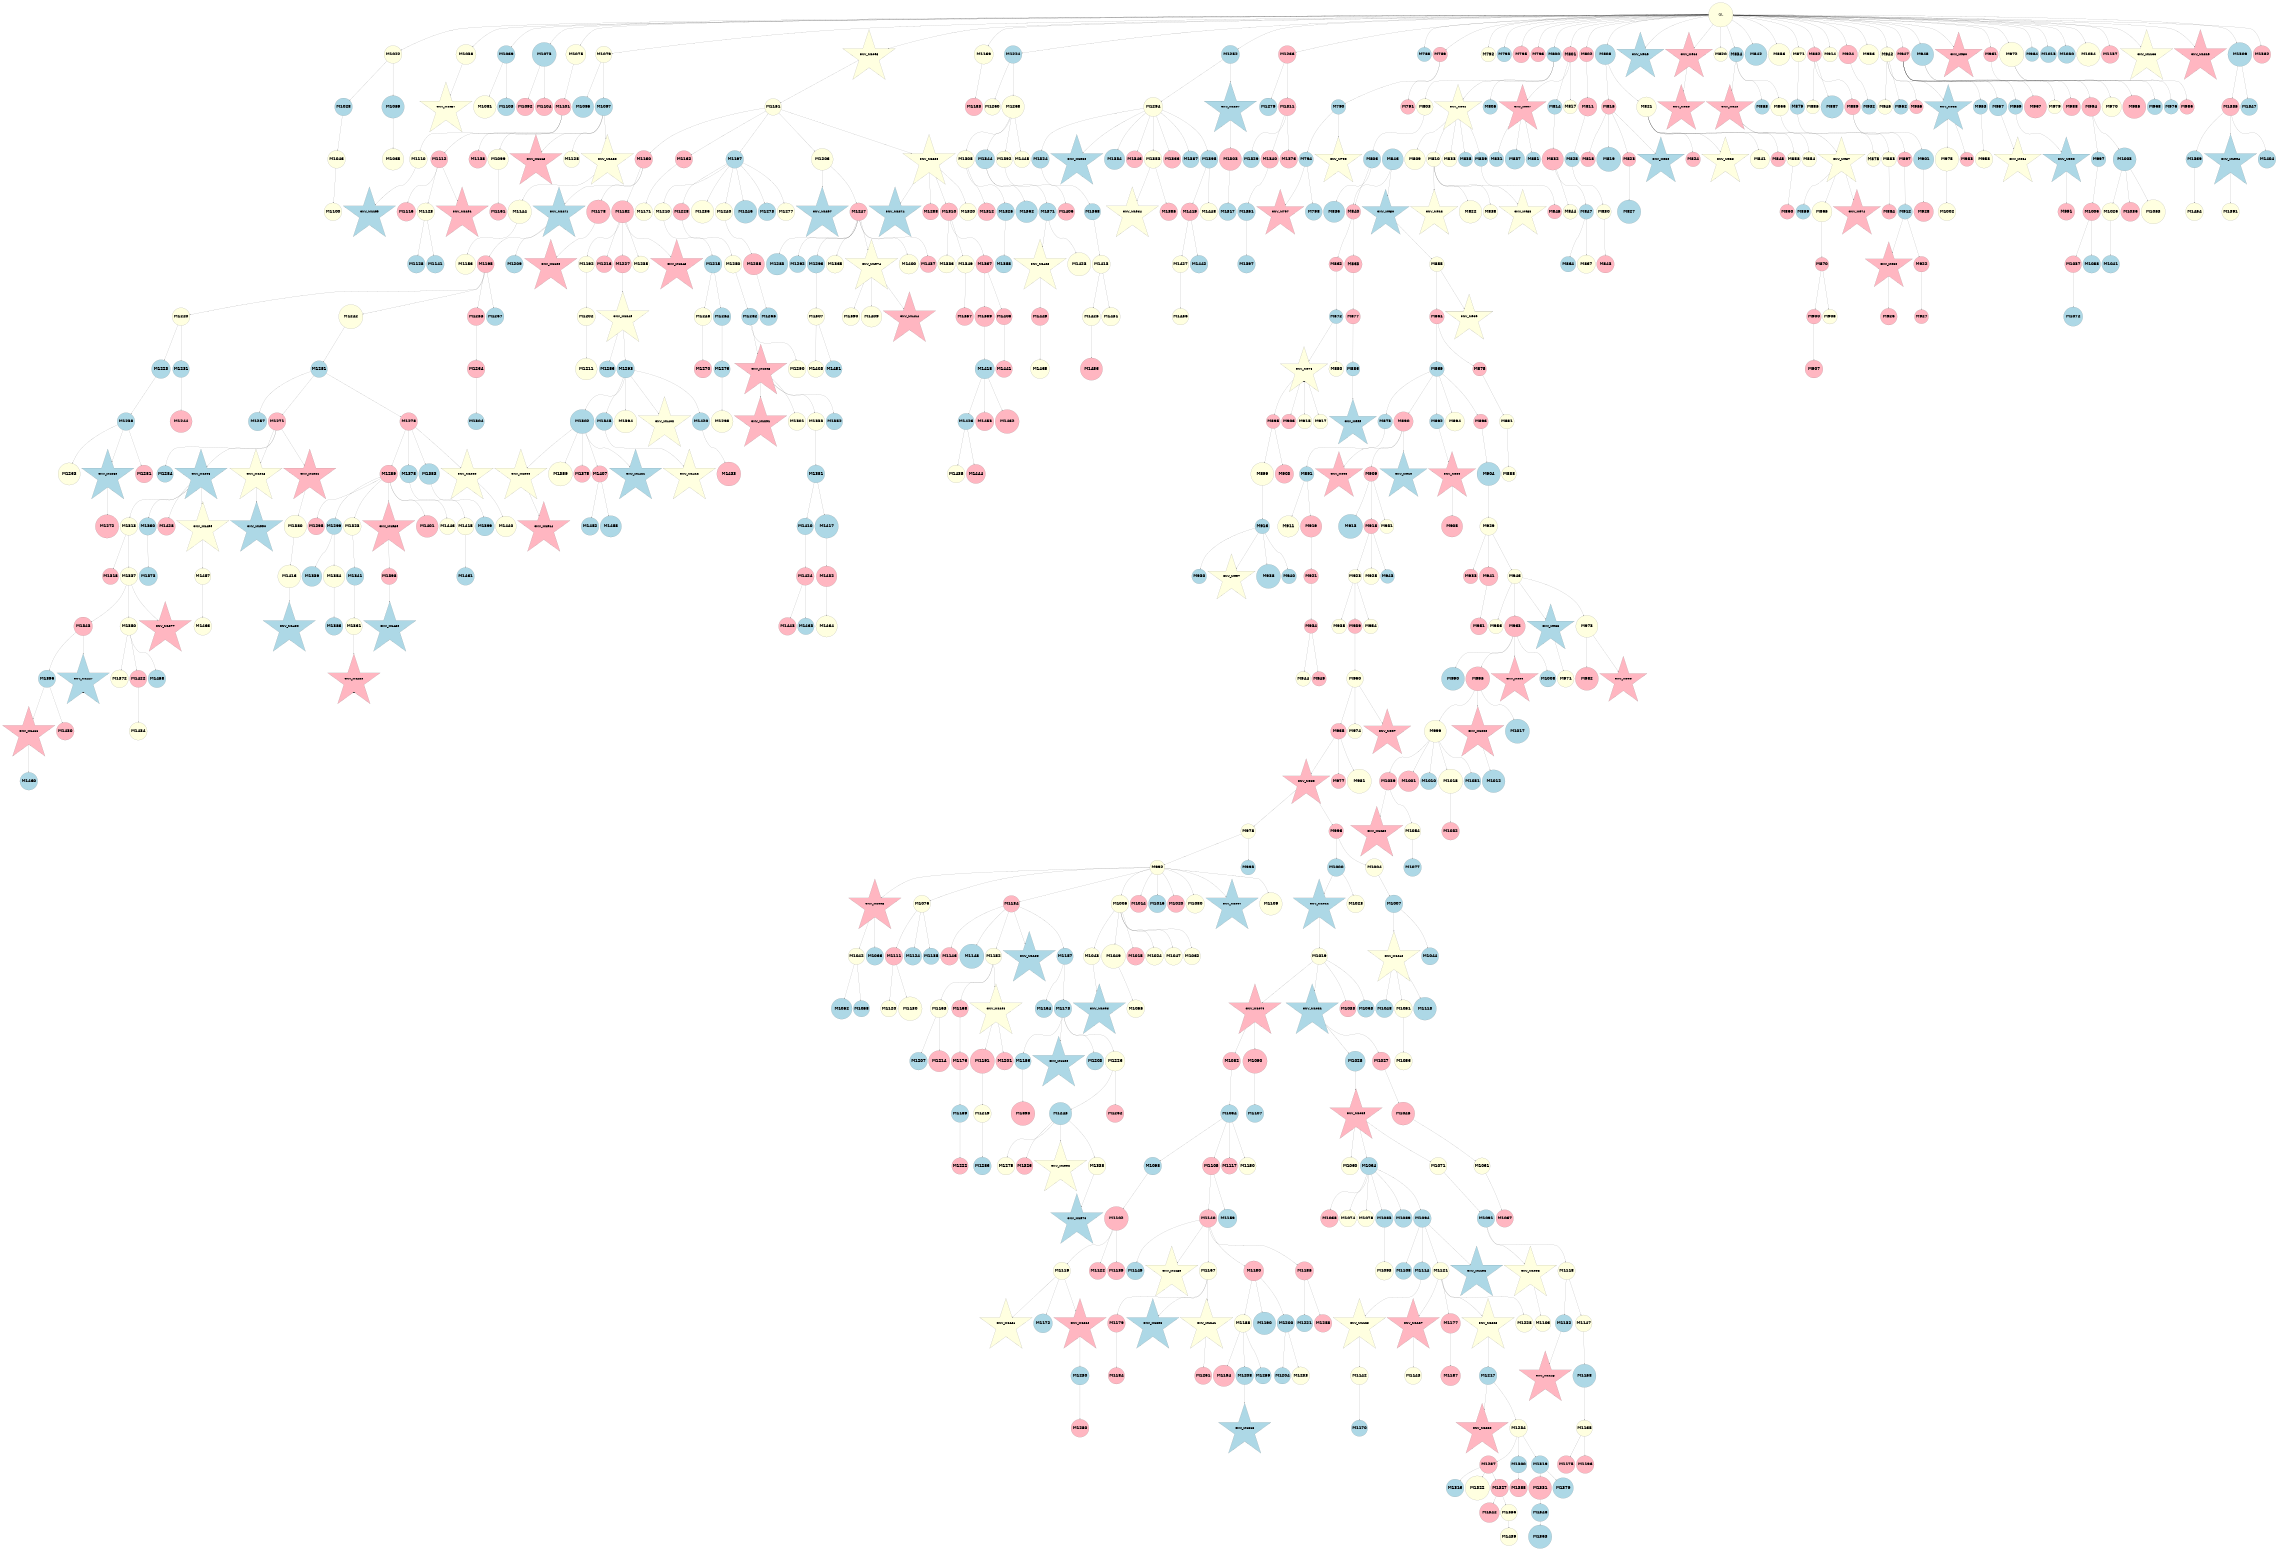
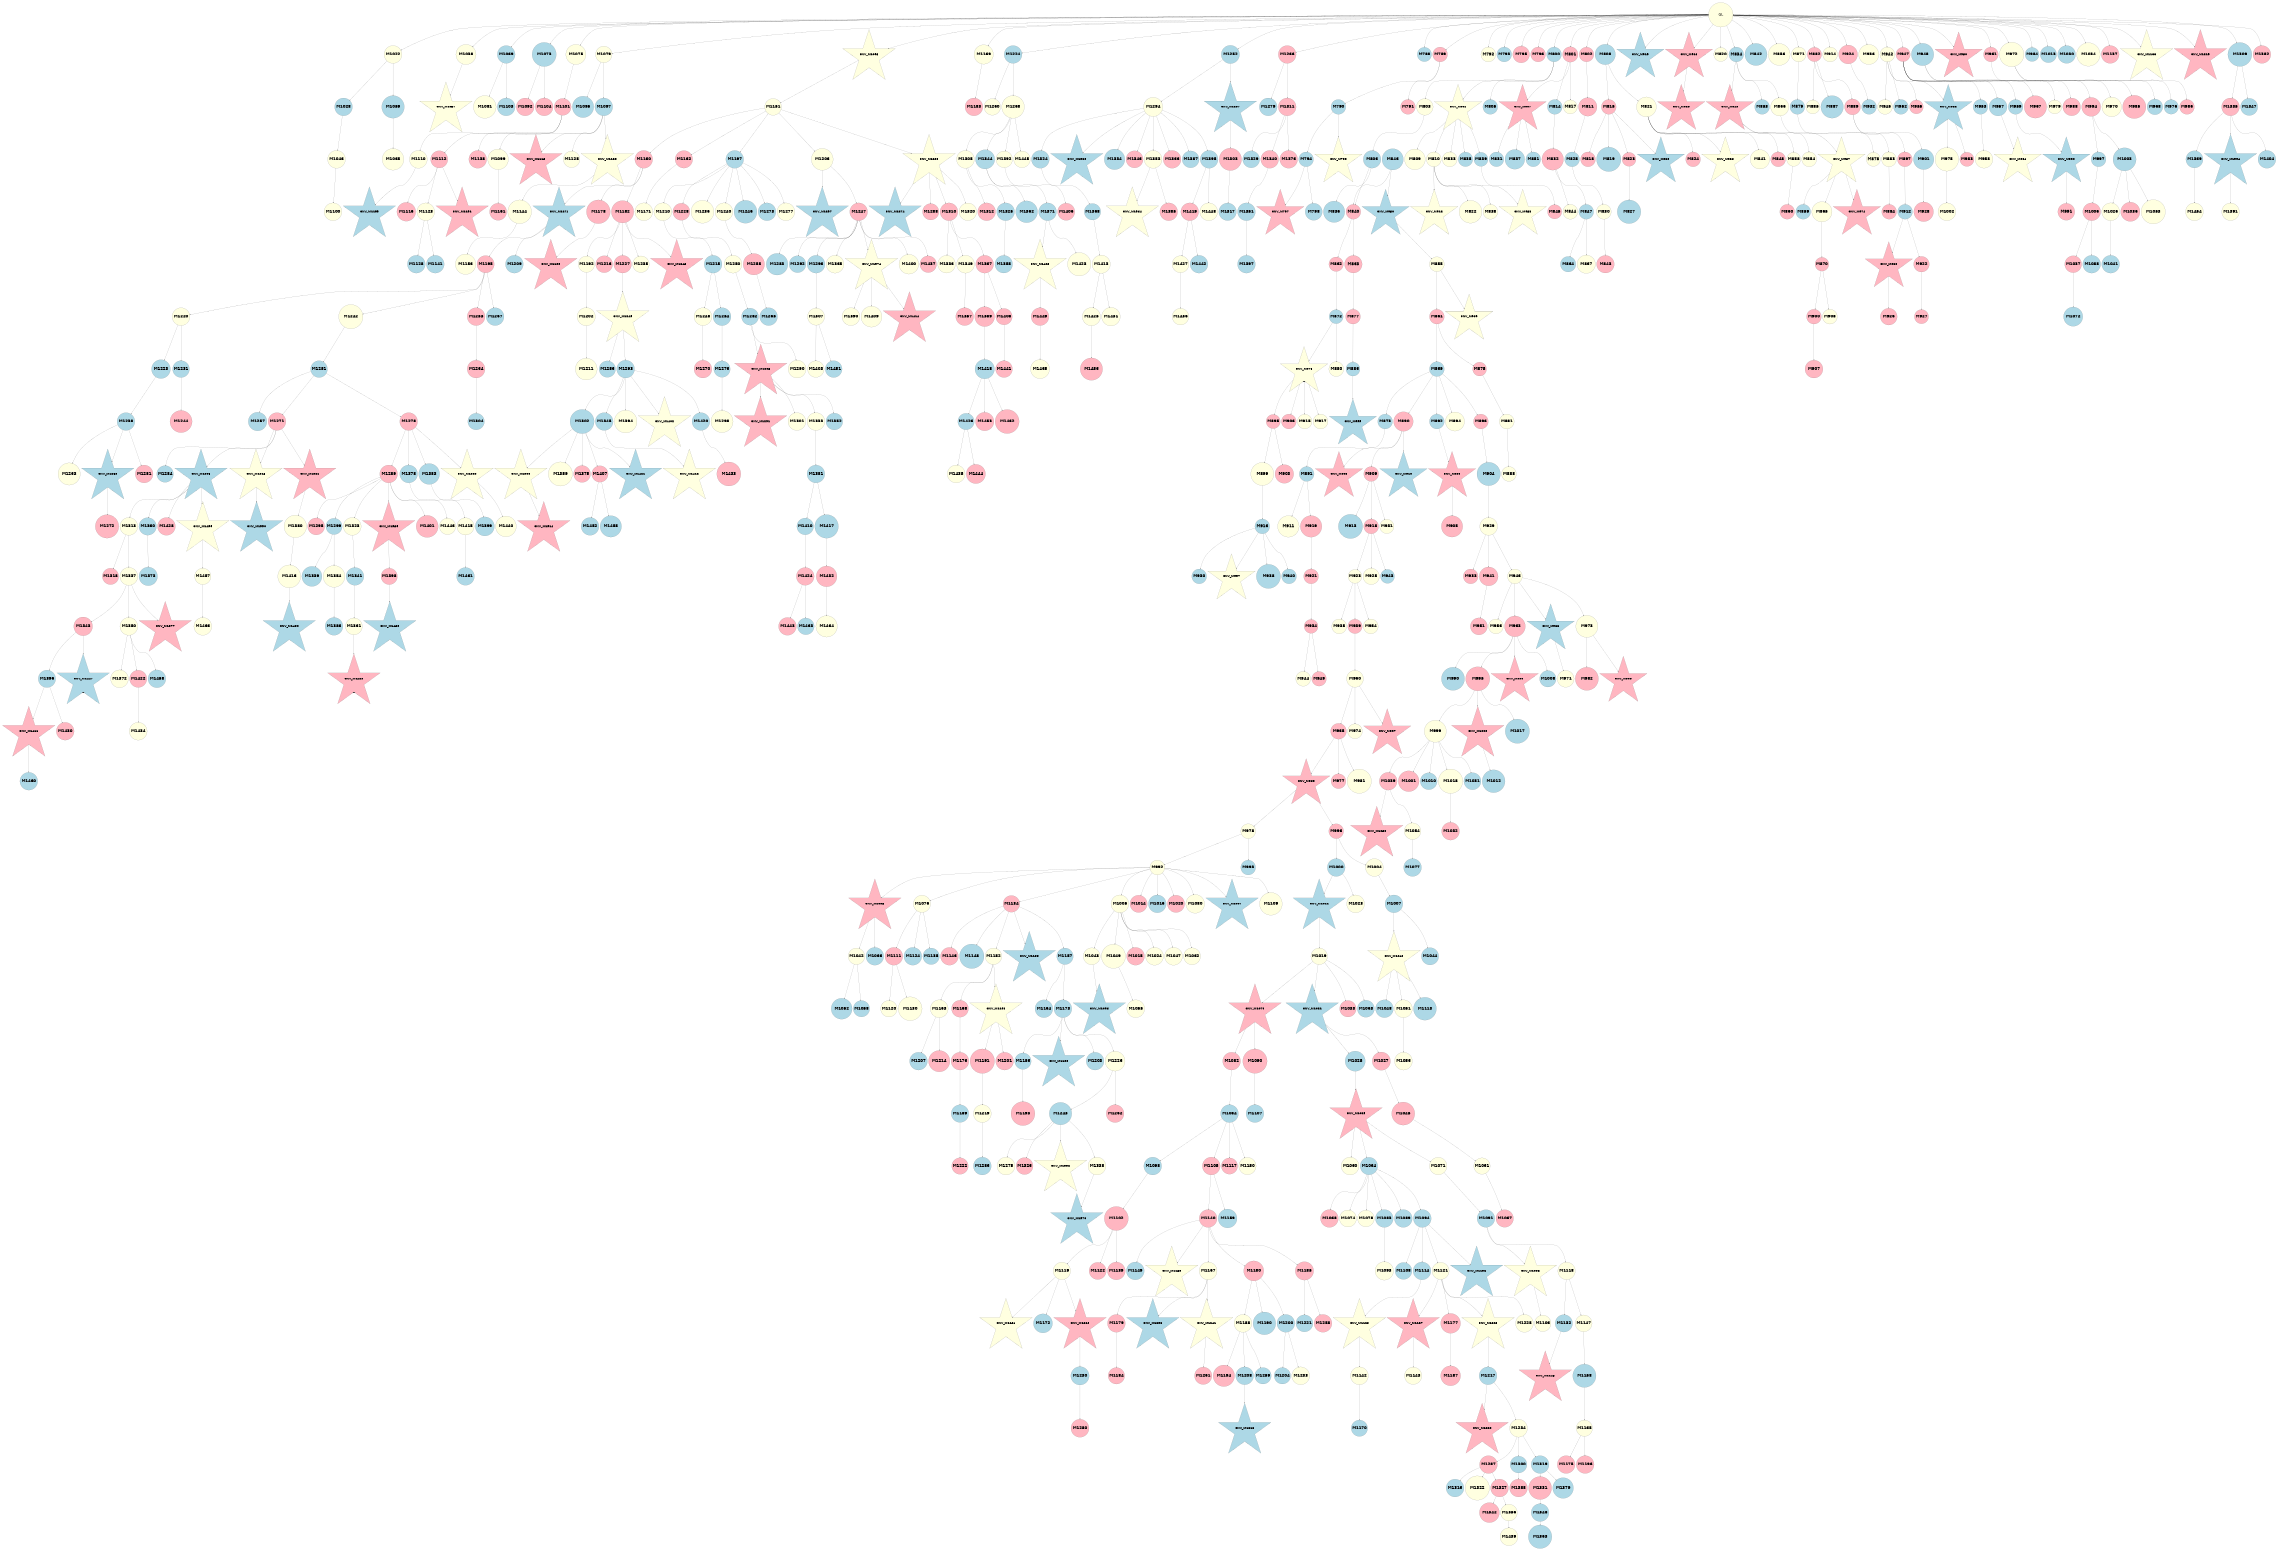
(1023, 1114) -> (1023, 1114)
